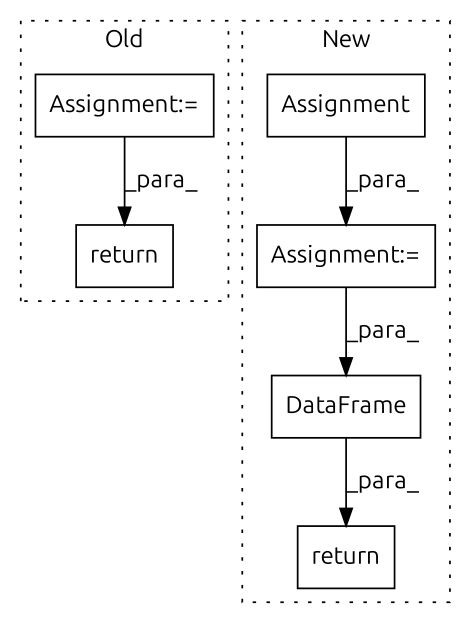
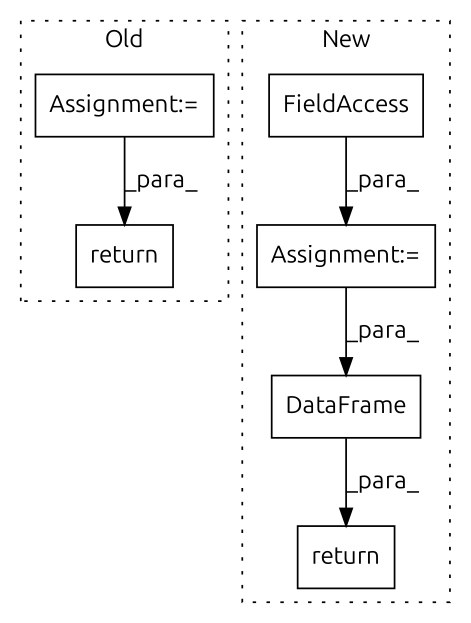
(346, 106) -> (346, 106)
